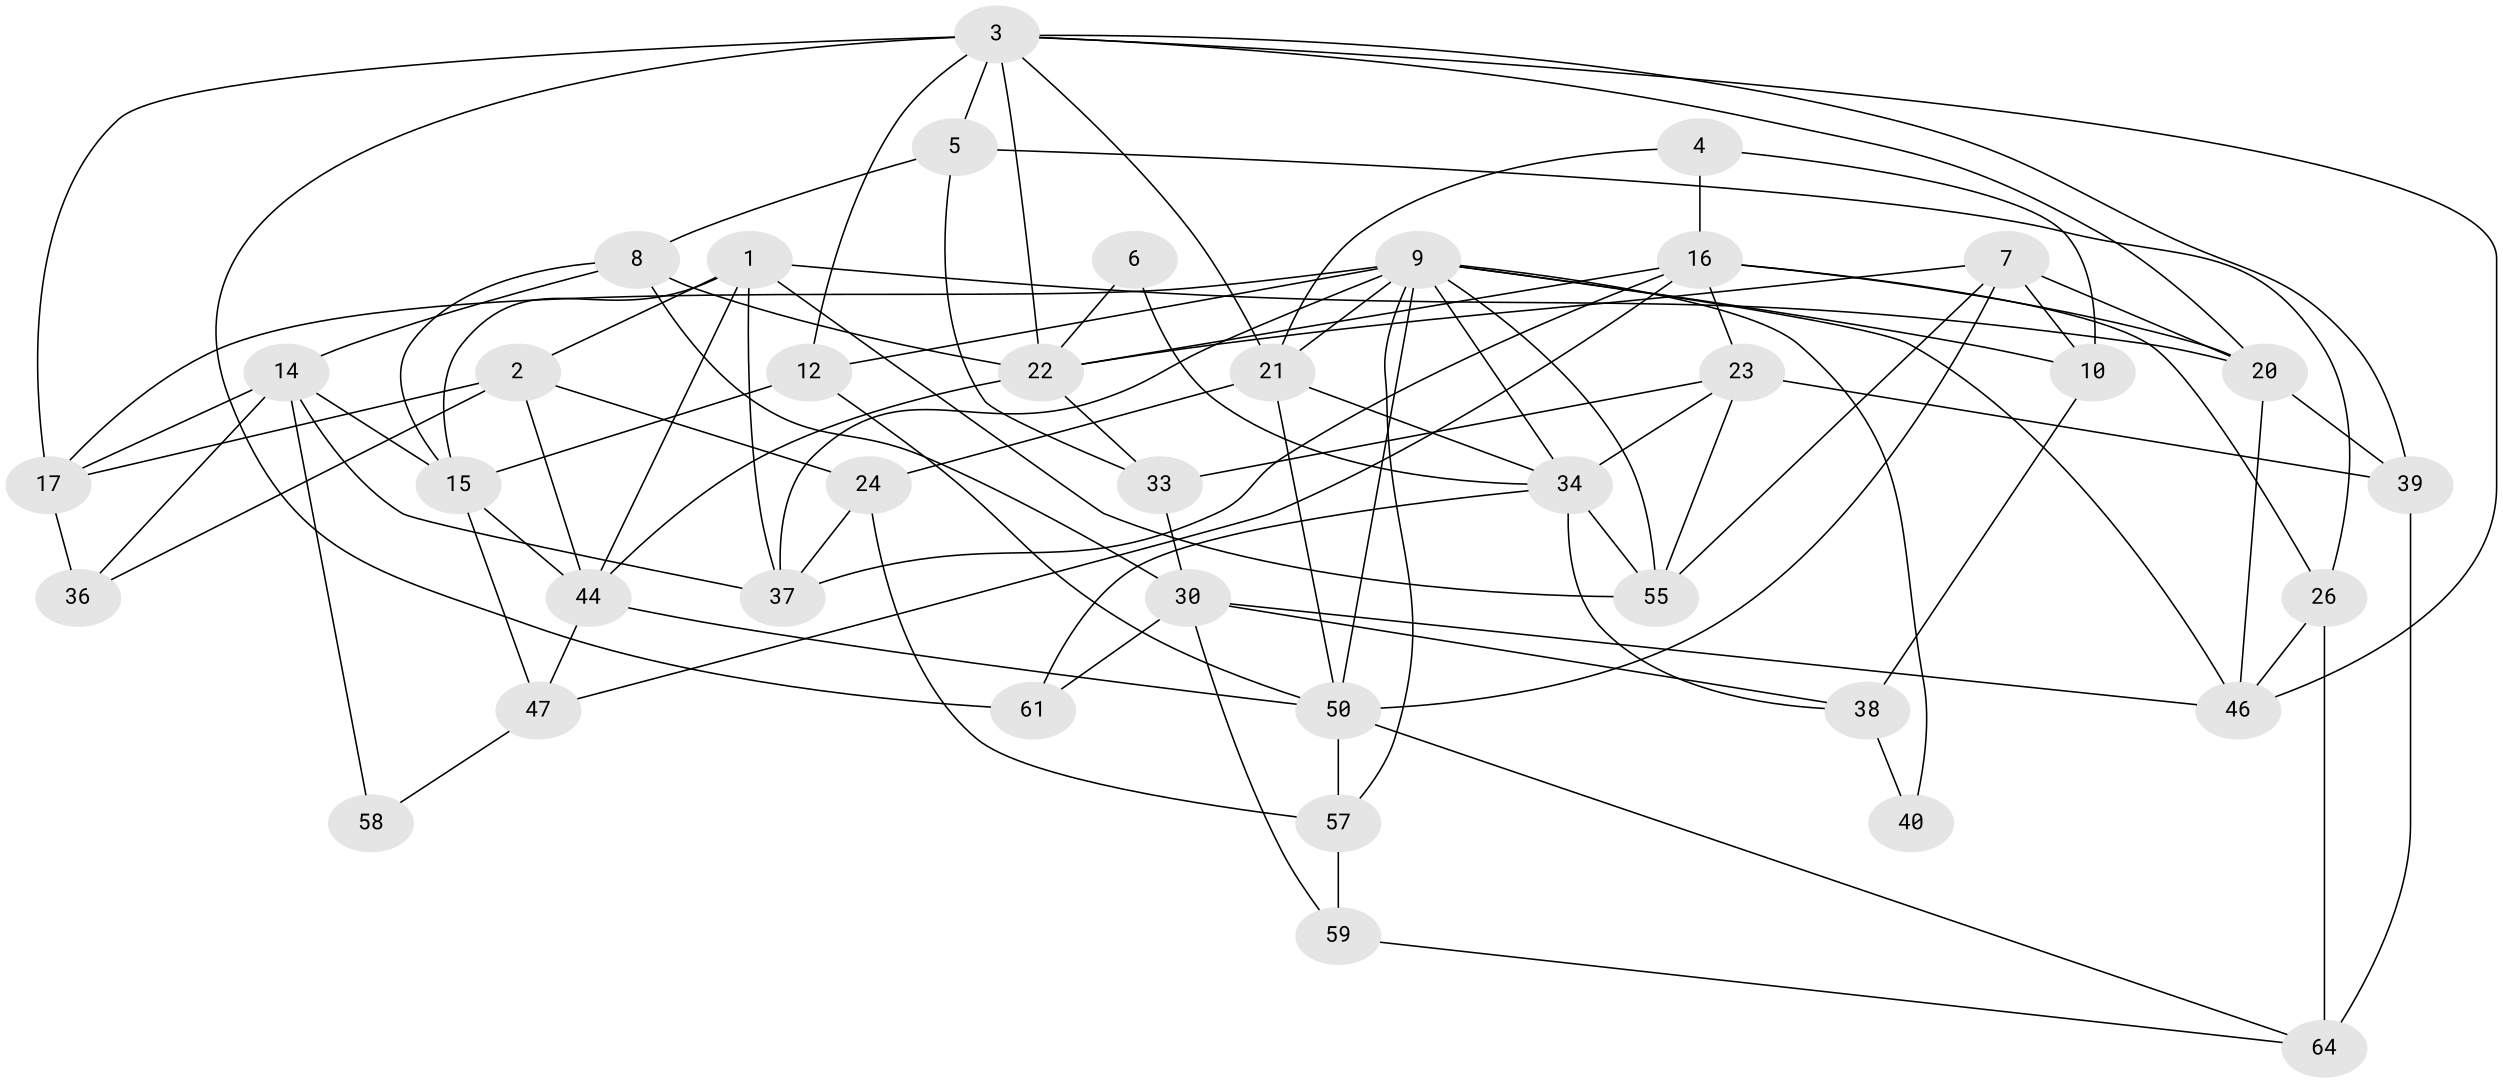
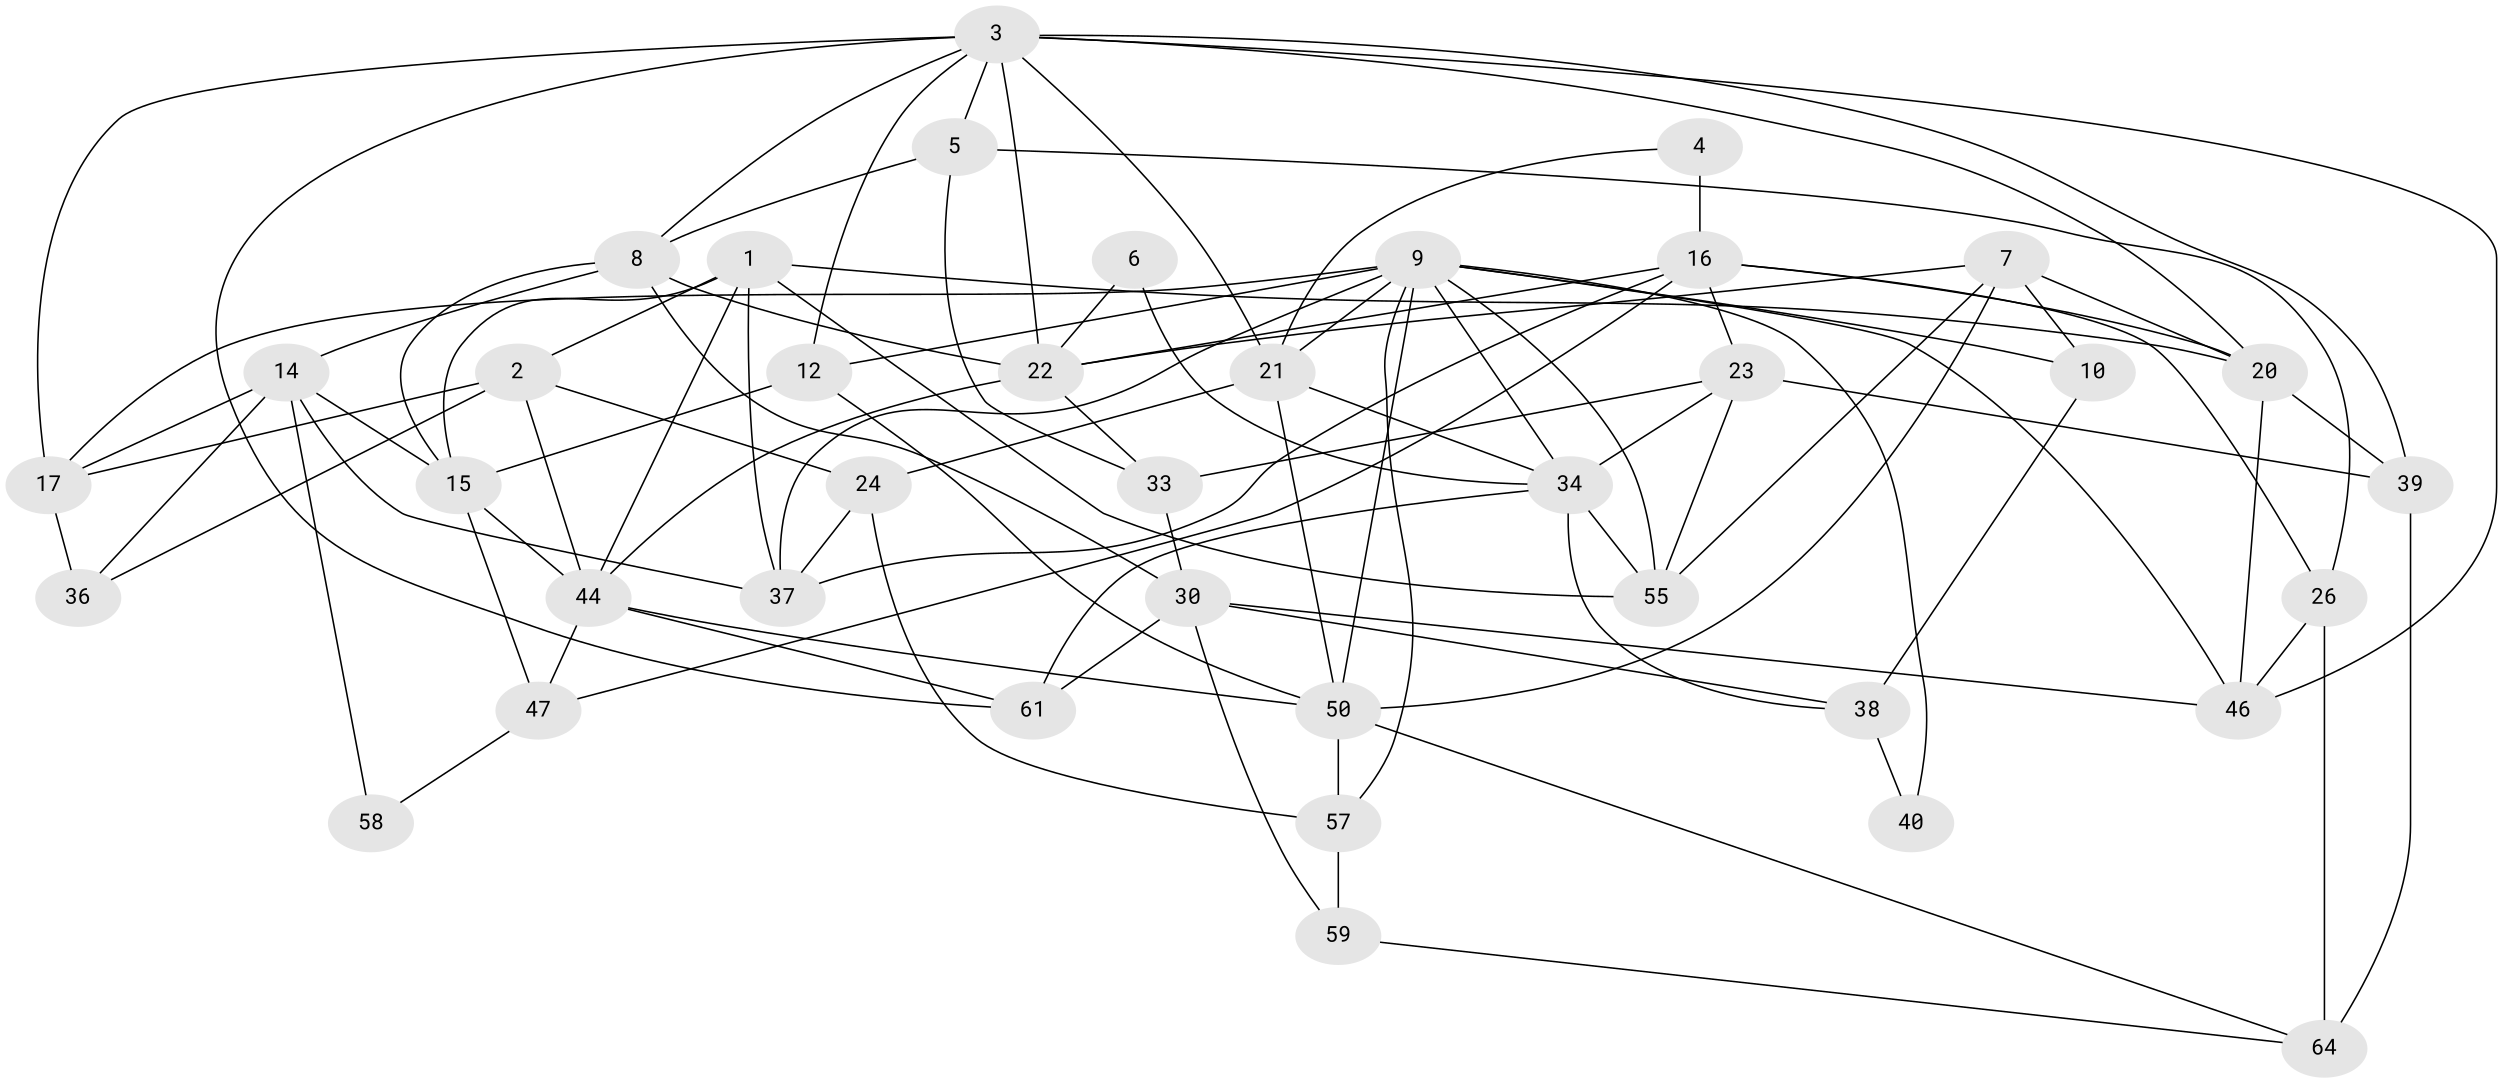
none -> (802, 128)
(1965, 189) -> none
none -> (811, 654)
